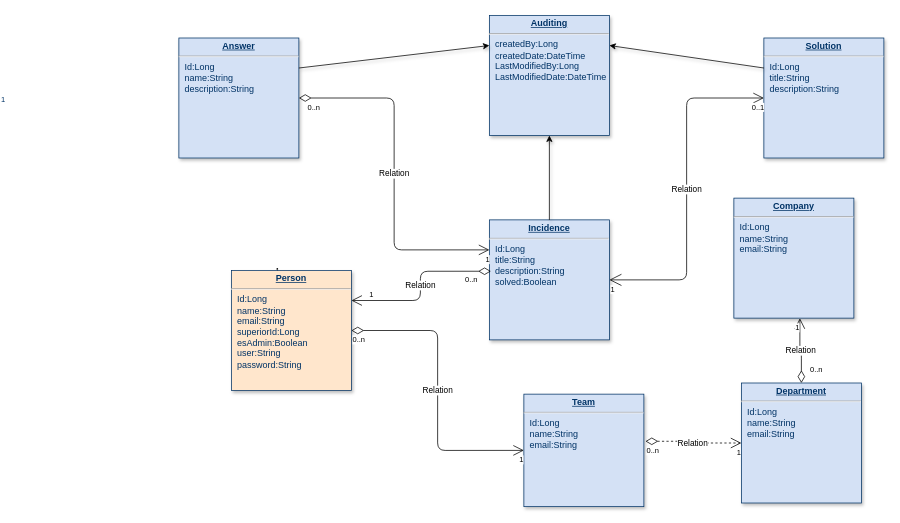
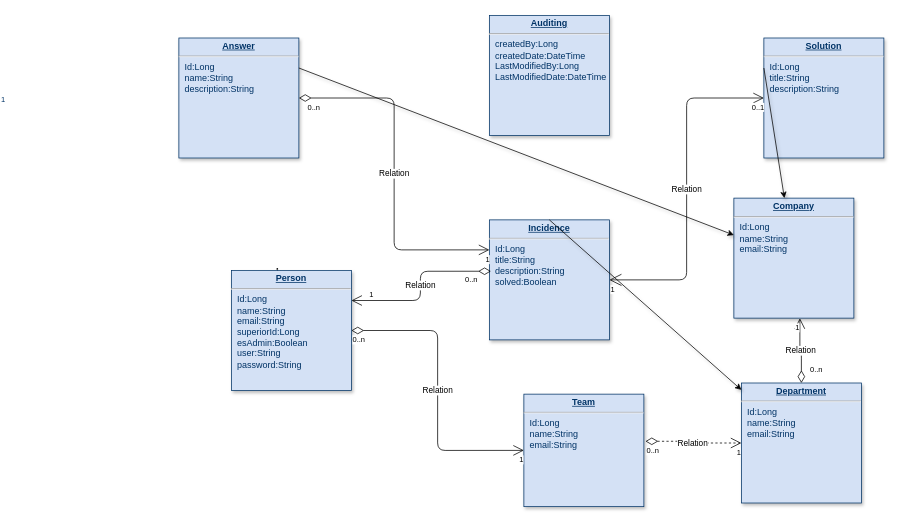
(391, 57) -> (554, 166)
(689, 57) -> (774, 131)
(549, 180) -> (643, 303)
(291, 330) -> (291, 330)
